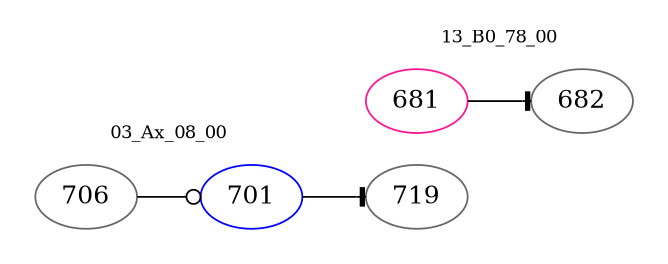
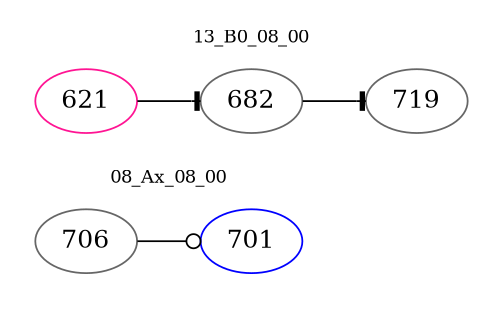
(499, 38) -> (251, 38)
(417, 101) -> (86, 101)
(169, 134) -> (169, 178)
(330, 197) -> (330, 101)
